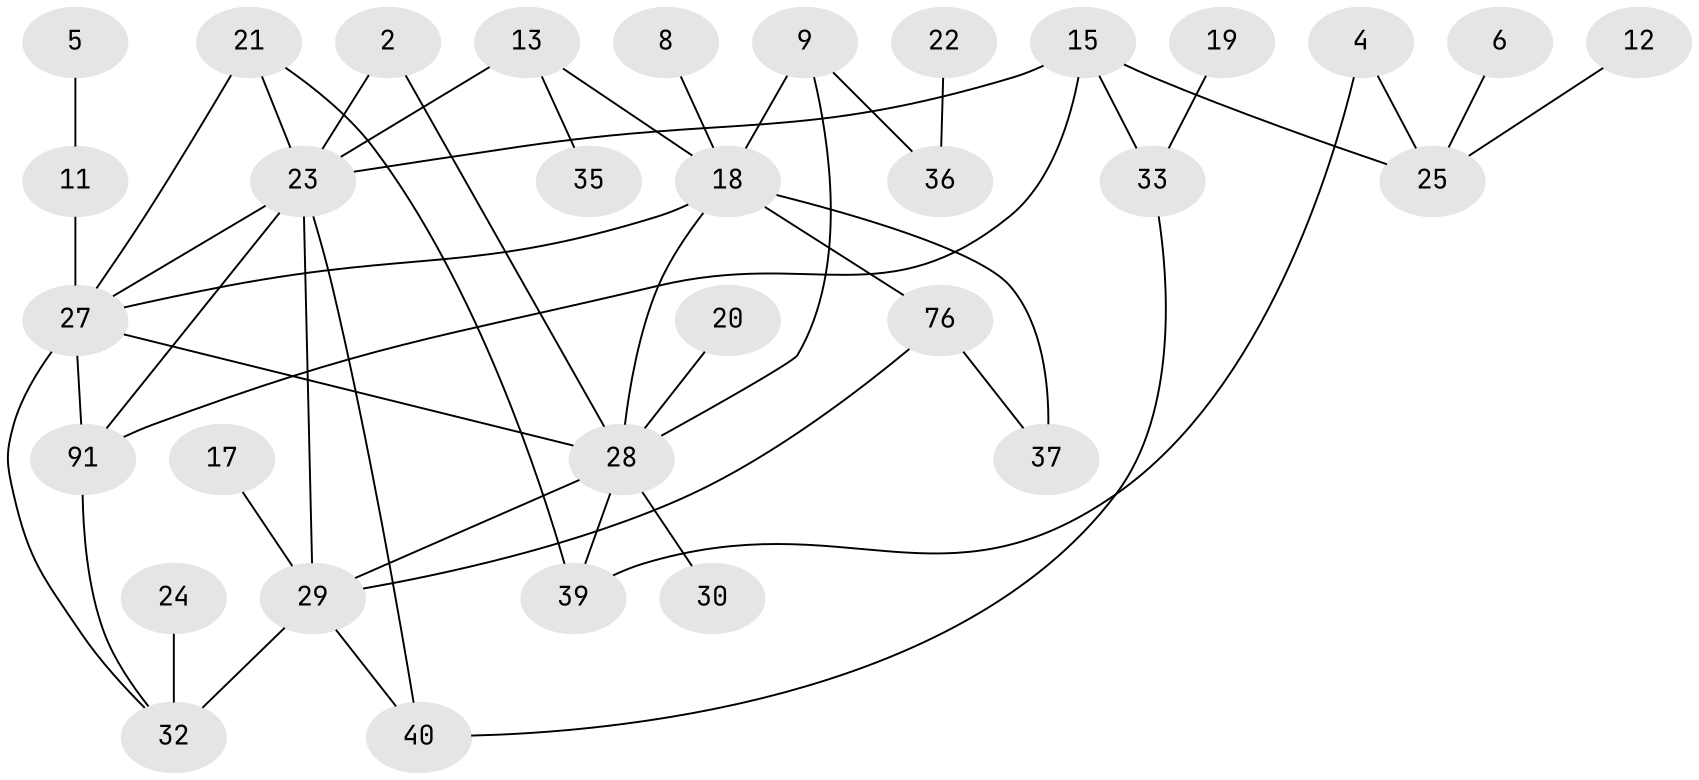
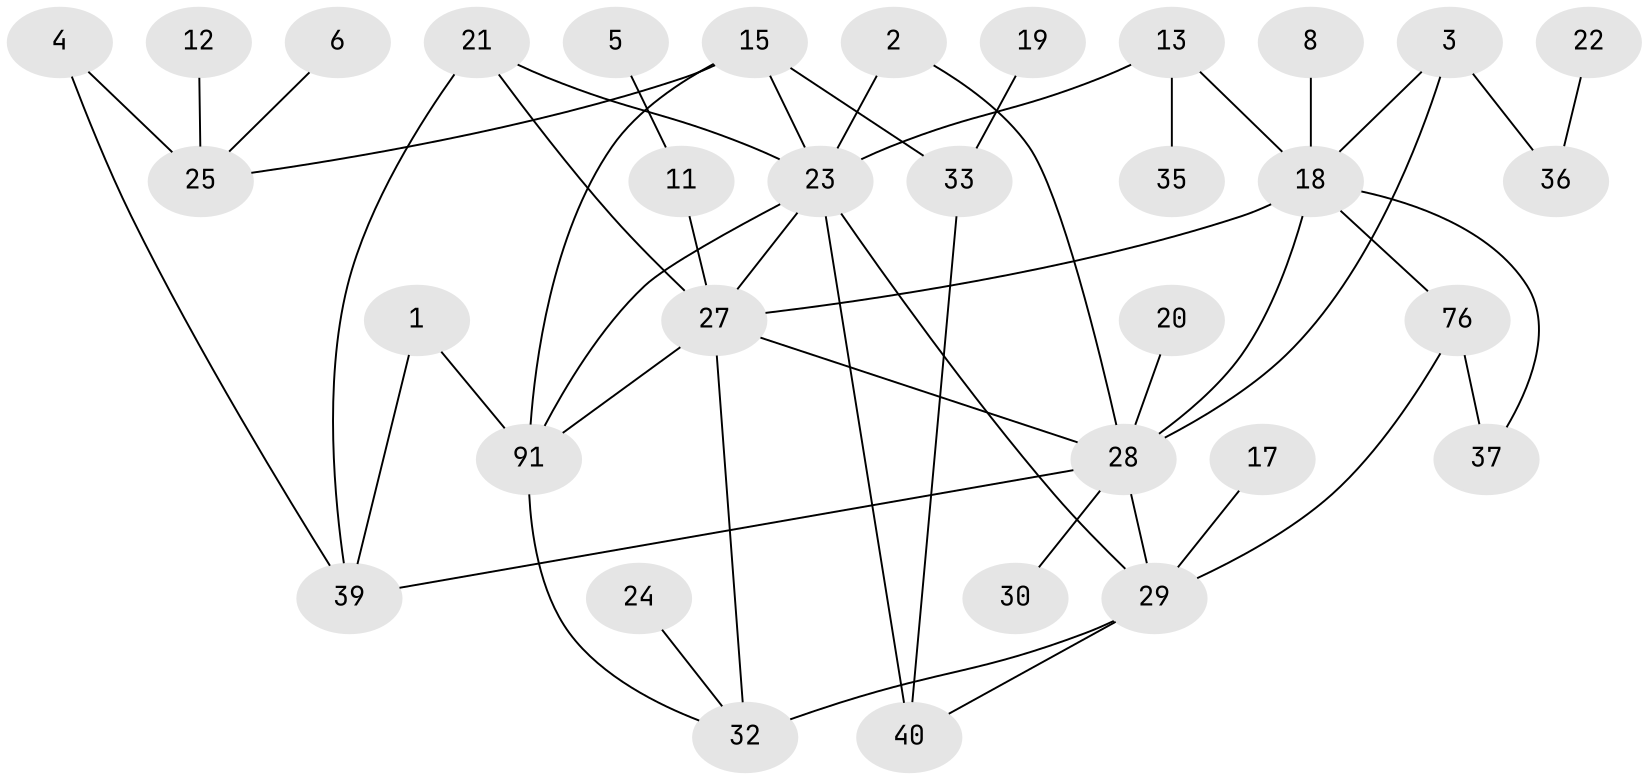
(805, 42) -> (1450, 42)
none -> (417, 320)
